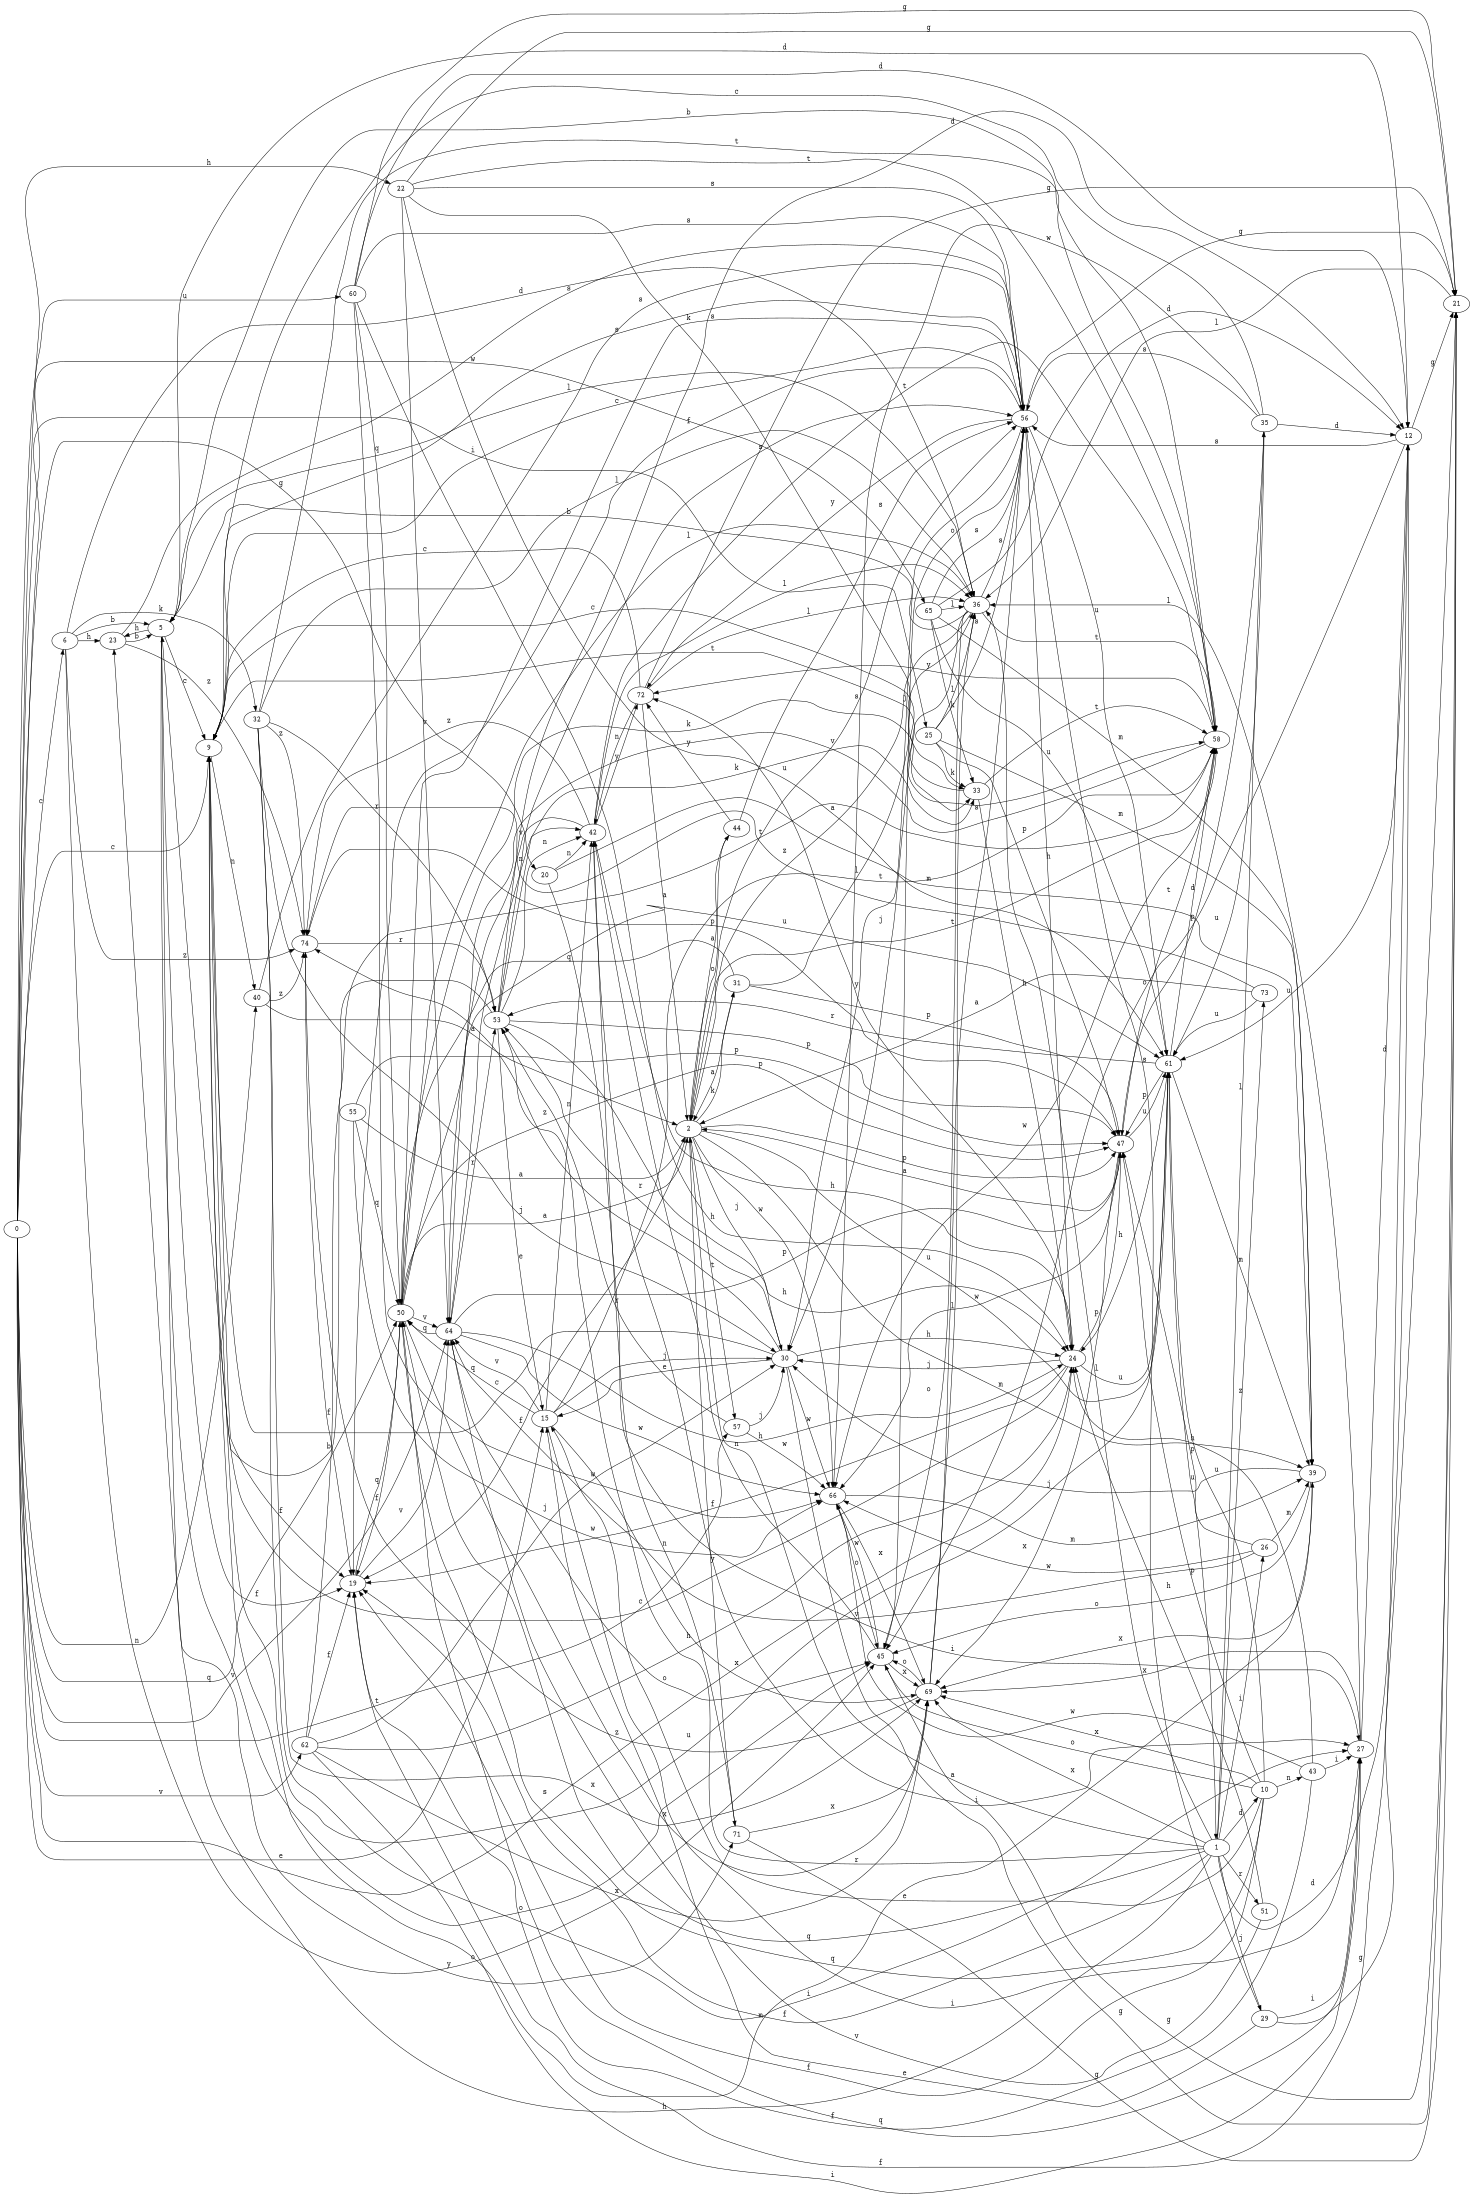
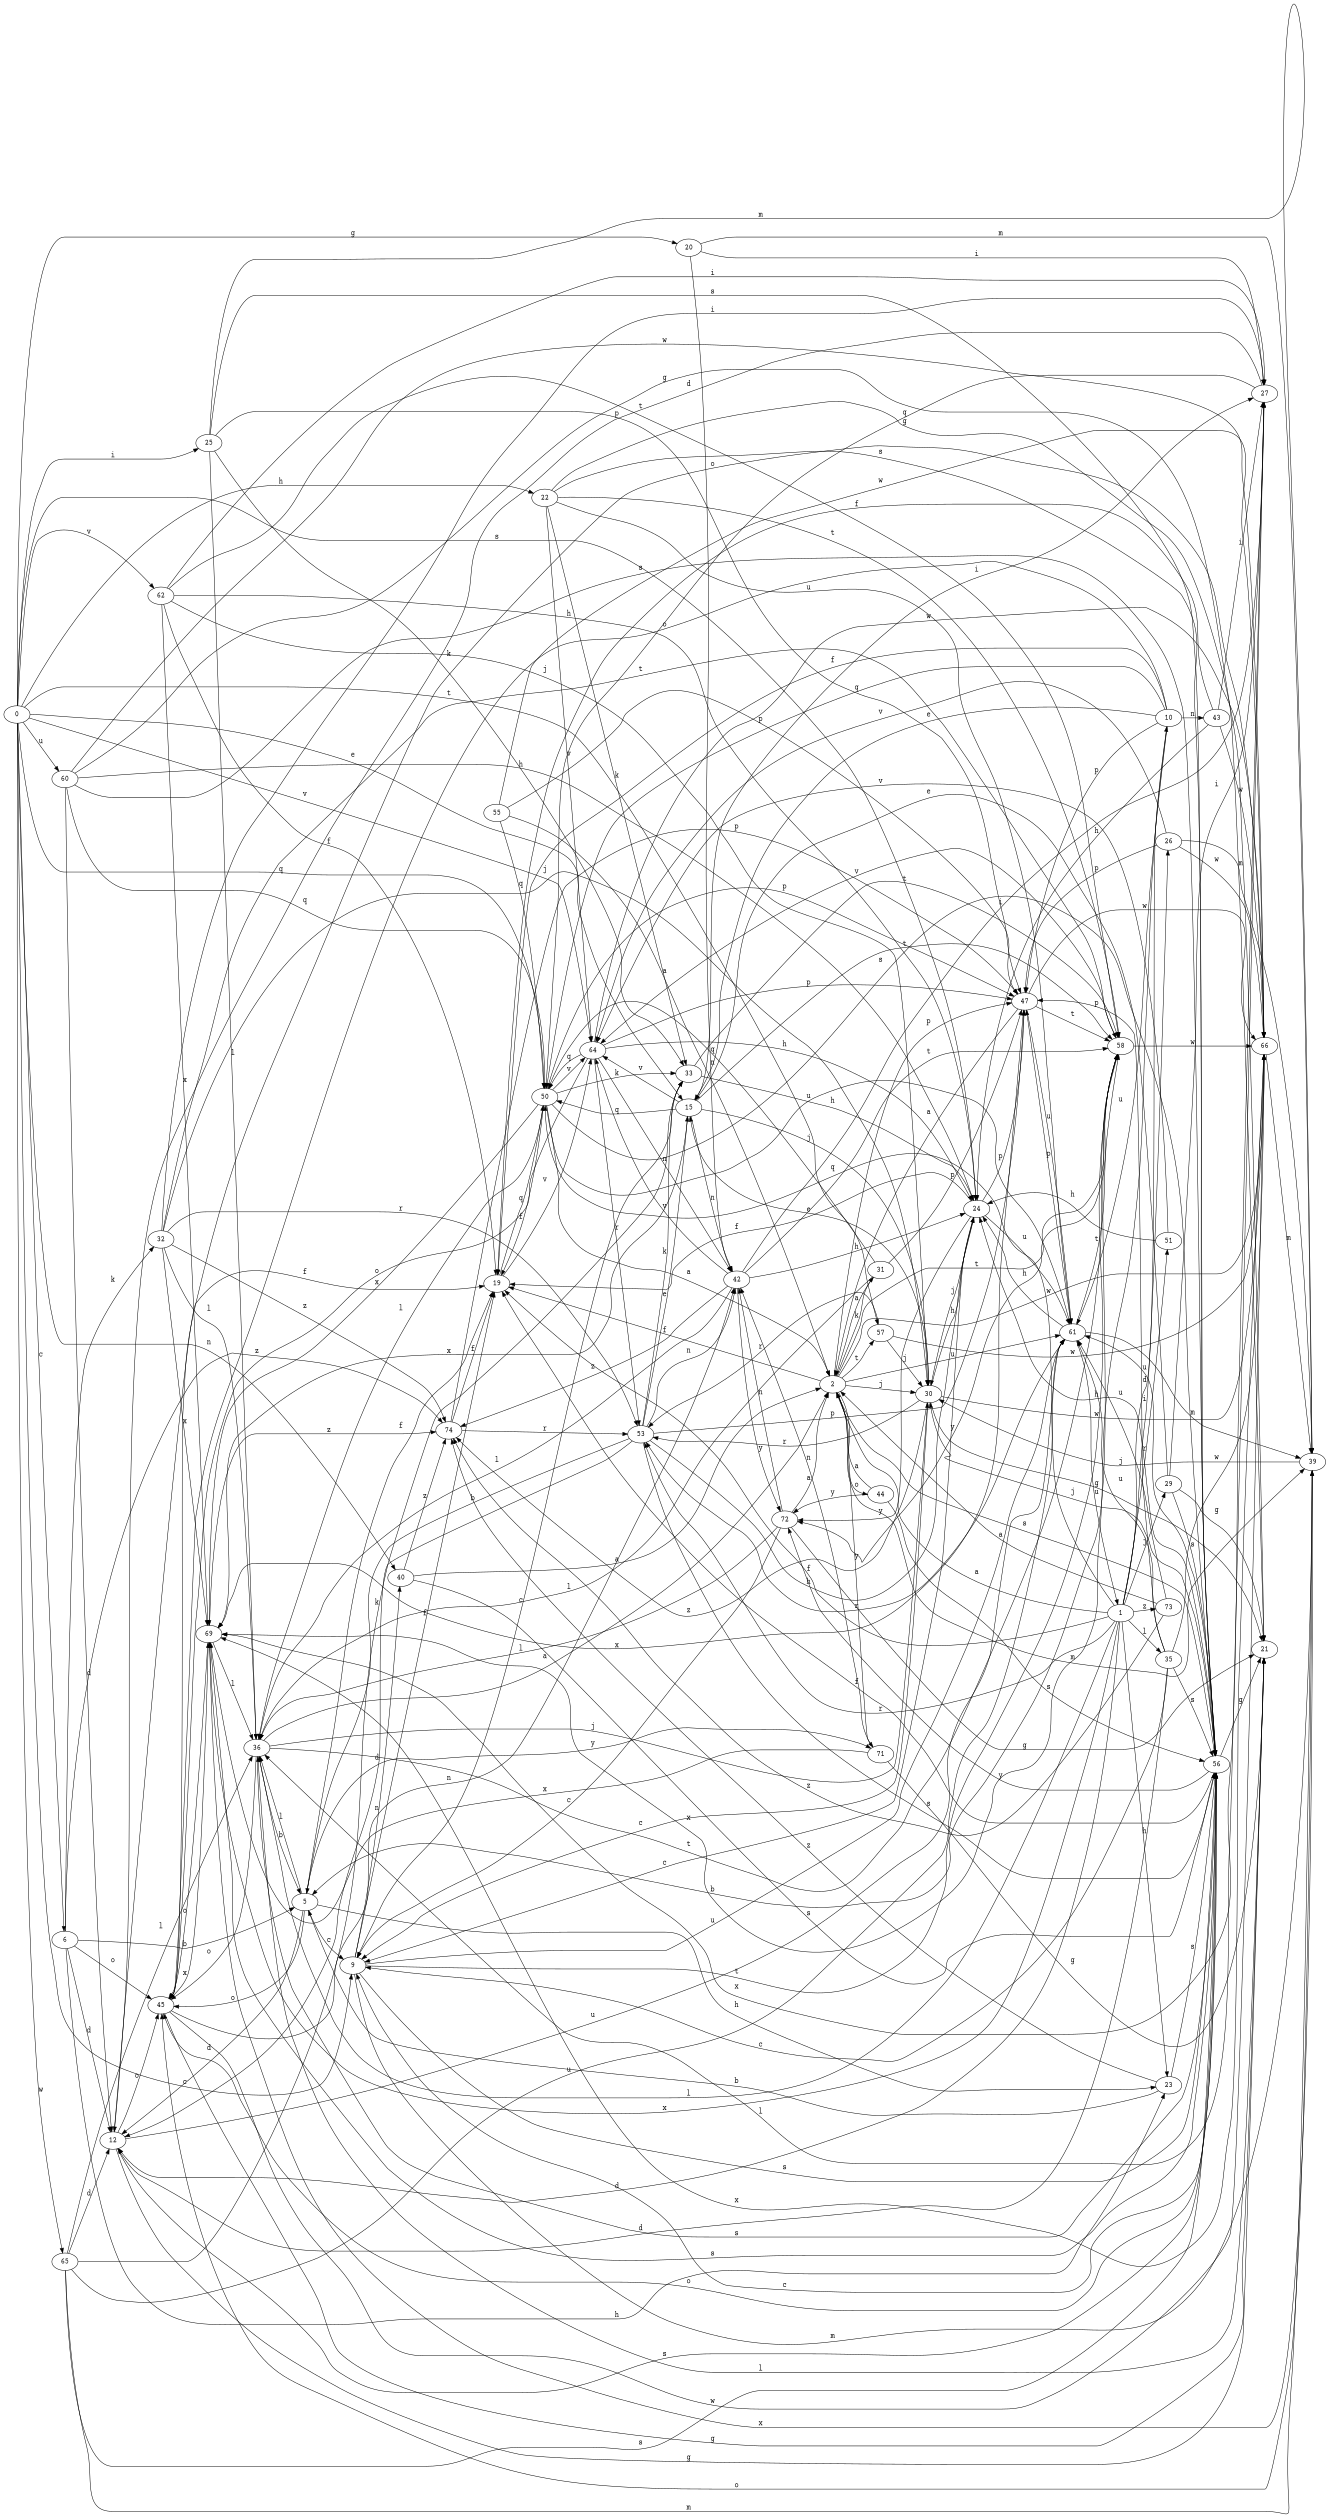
(519, 296) -> (88, 2038)
(1193, 888) -> (1097, 1239)
